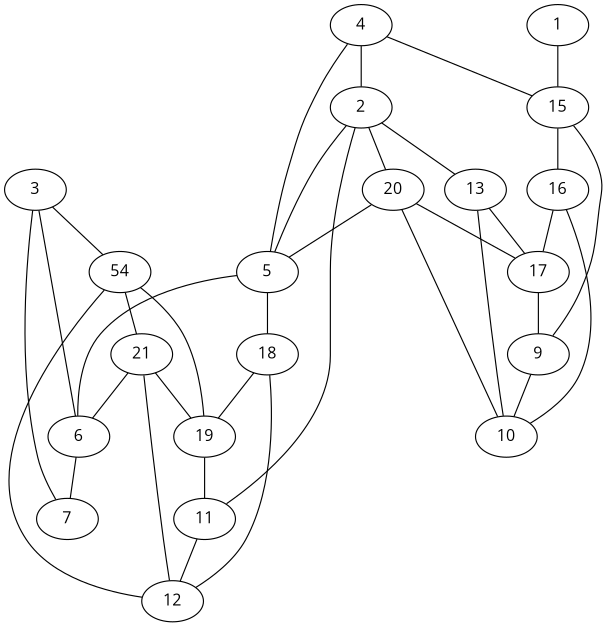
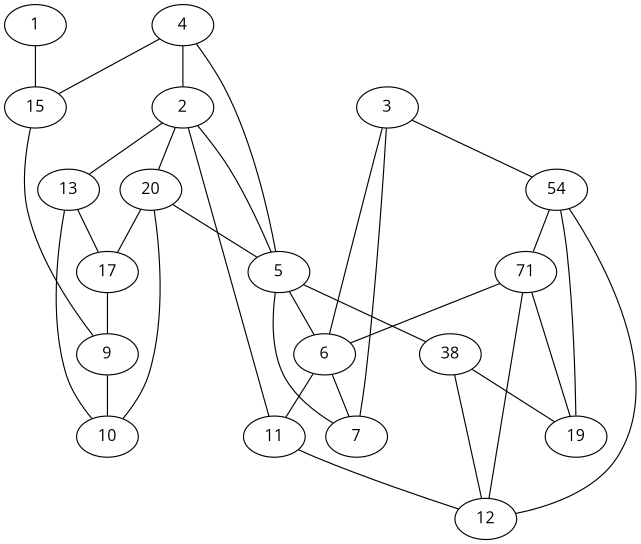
(558, 190) -> none
(142, 354) -> (526, 272)
(267, 354) -> (450, 354)
none -> (281, 369)
(205, 478) -> (303, 390)
